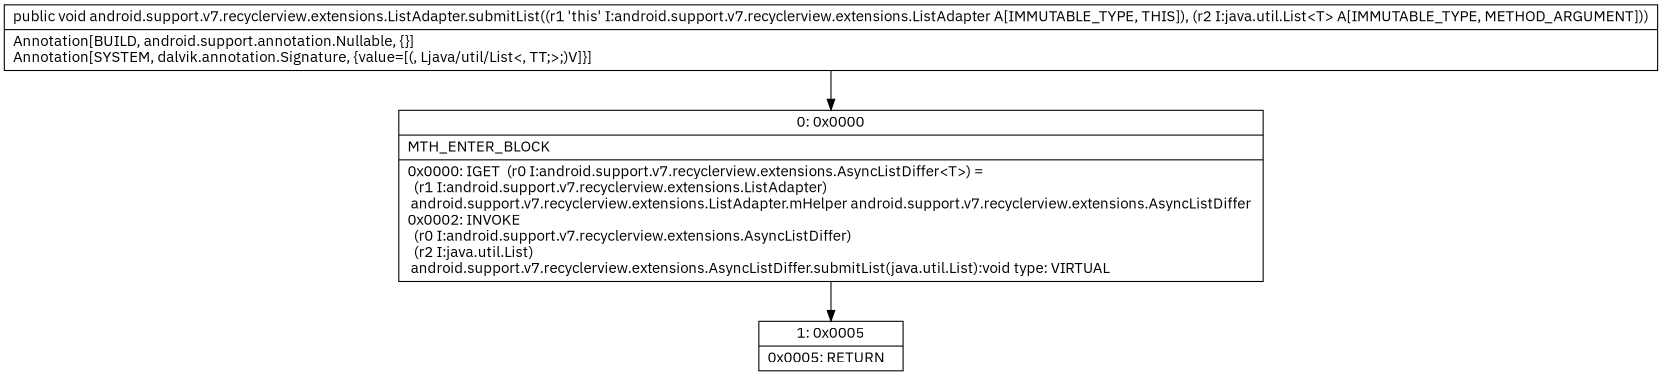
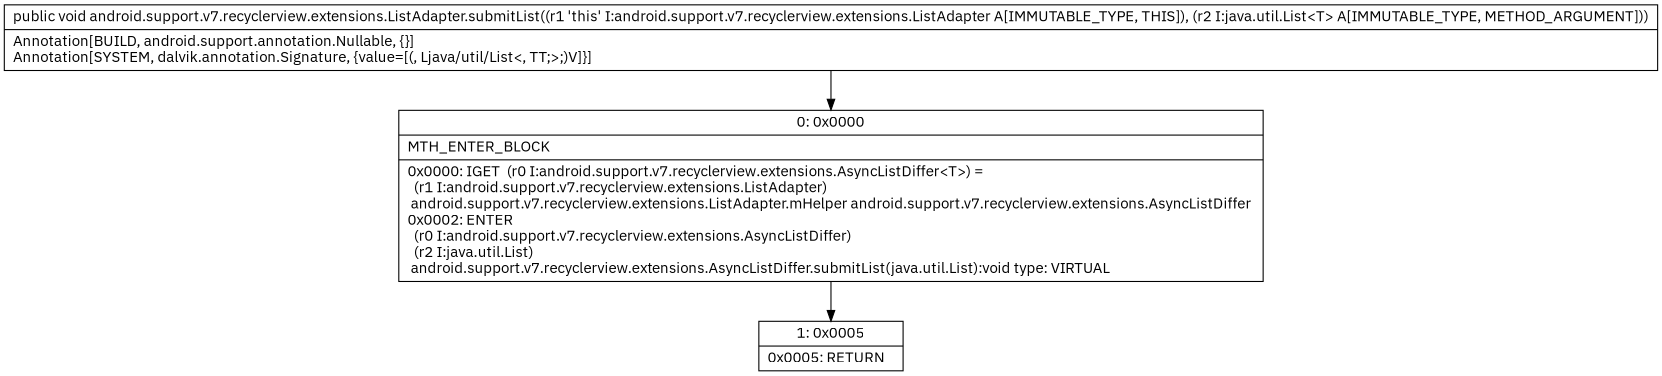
(468, 220) -> (464, 220)
